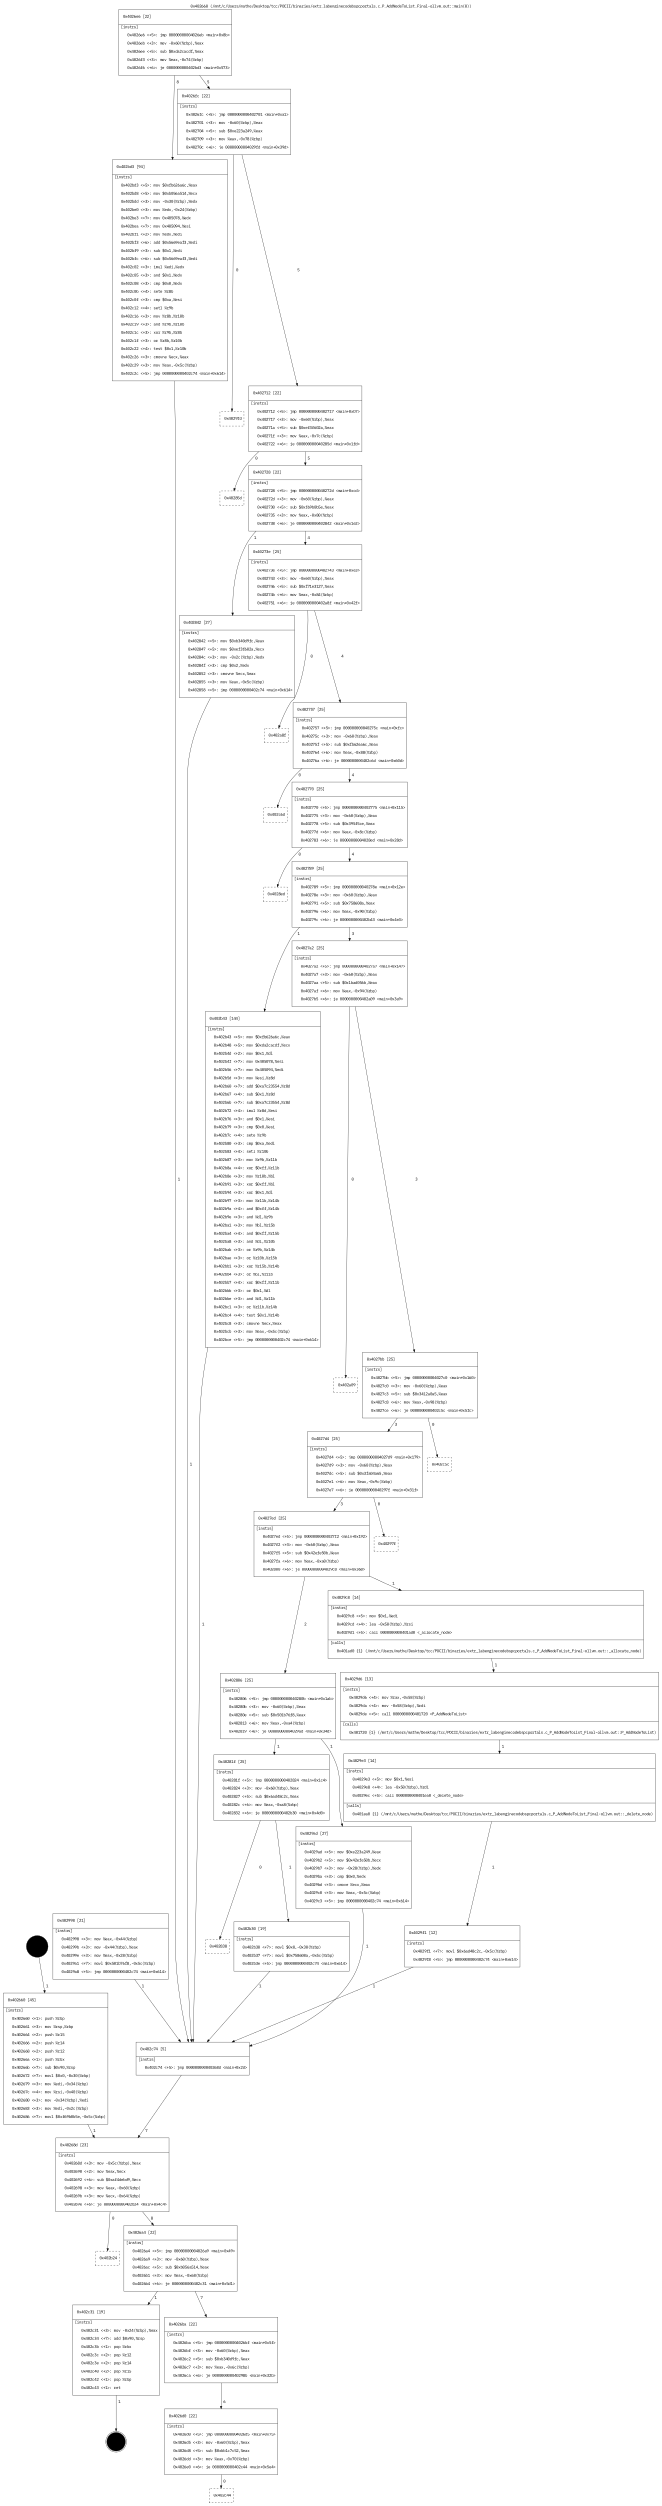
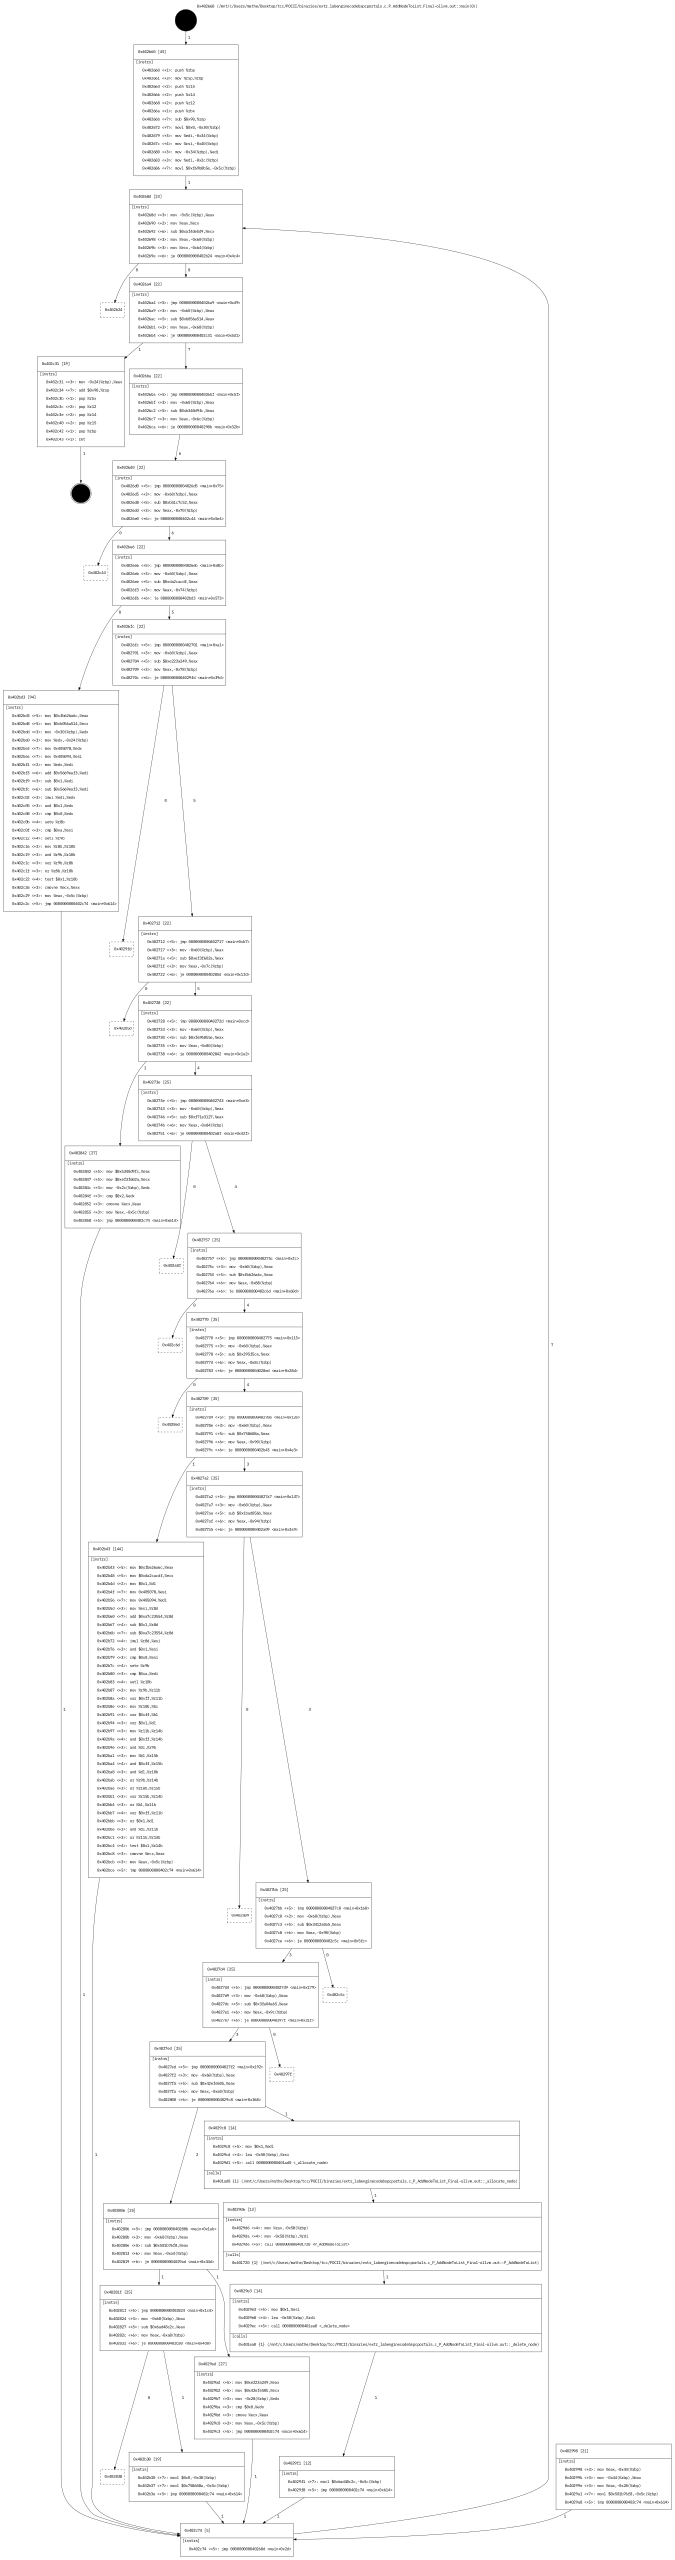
none -> (169, 532)
